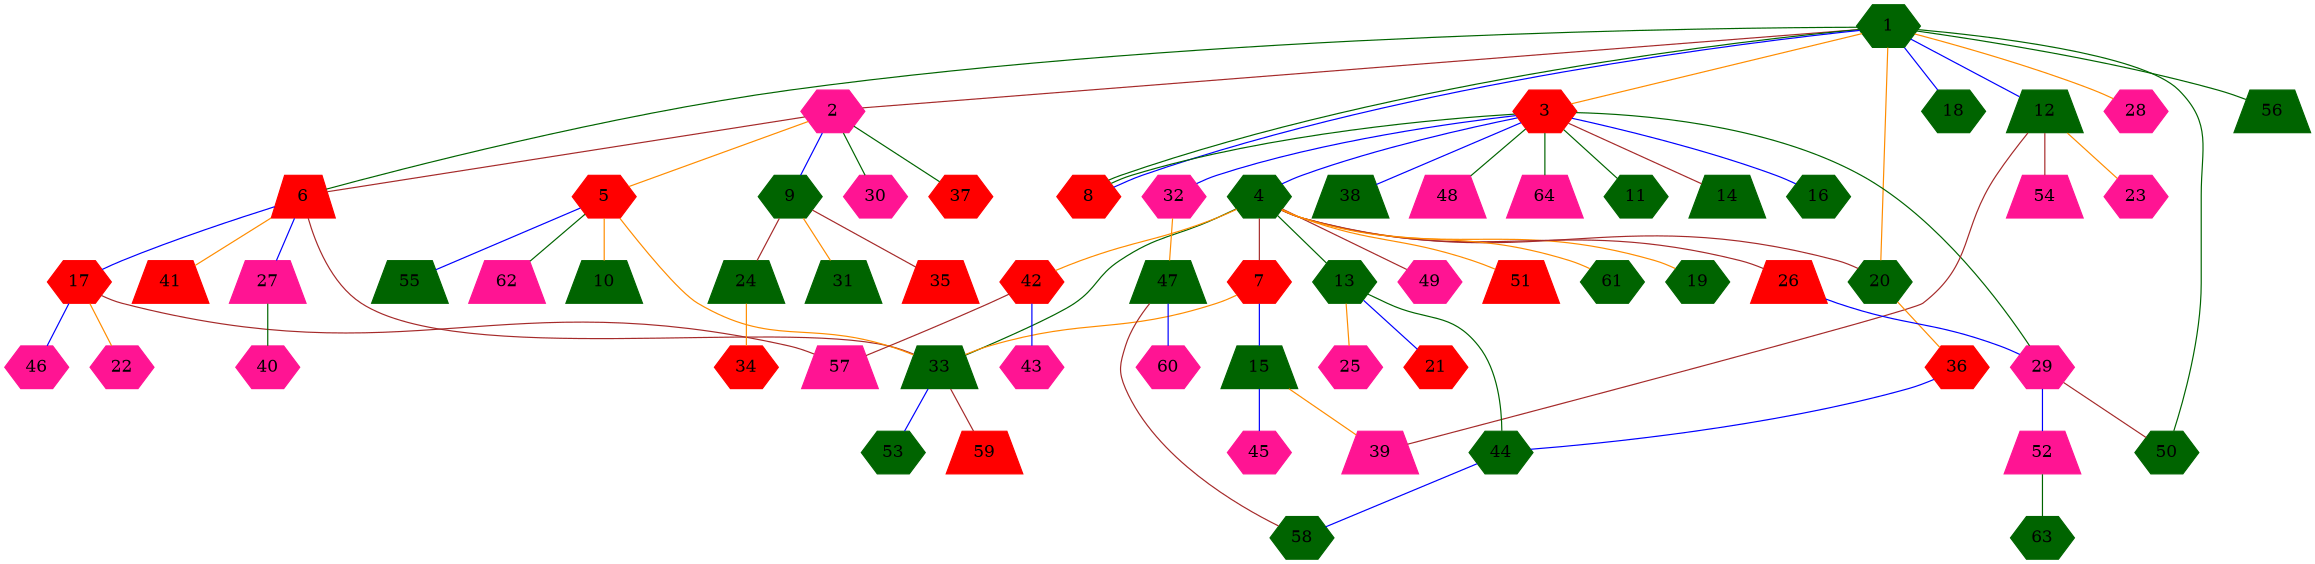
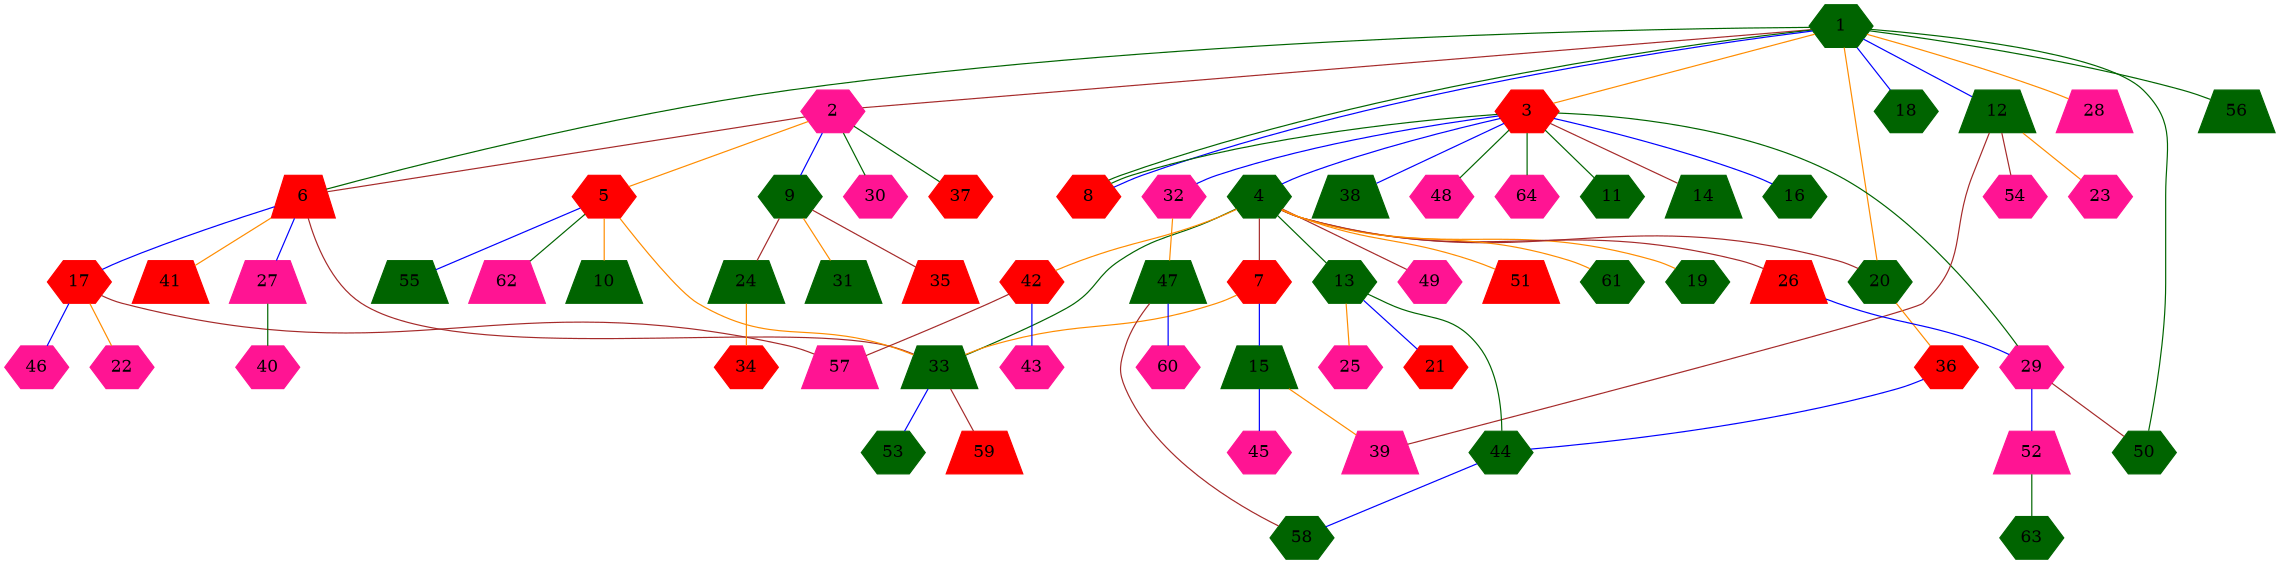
(2136, 111) -> (2095, 111)
(1448, 197) -> (1442, 197)
(1545, 197) -> (1527, 197)
(2045, 197) -> (2015, 197)
